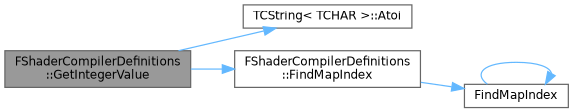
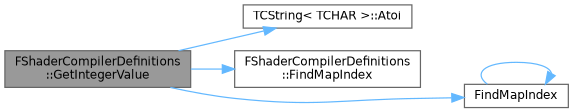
(436, 85) -> (310, 102)
